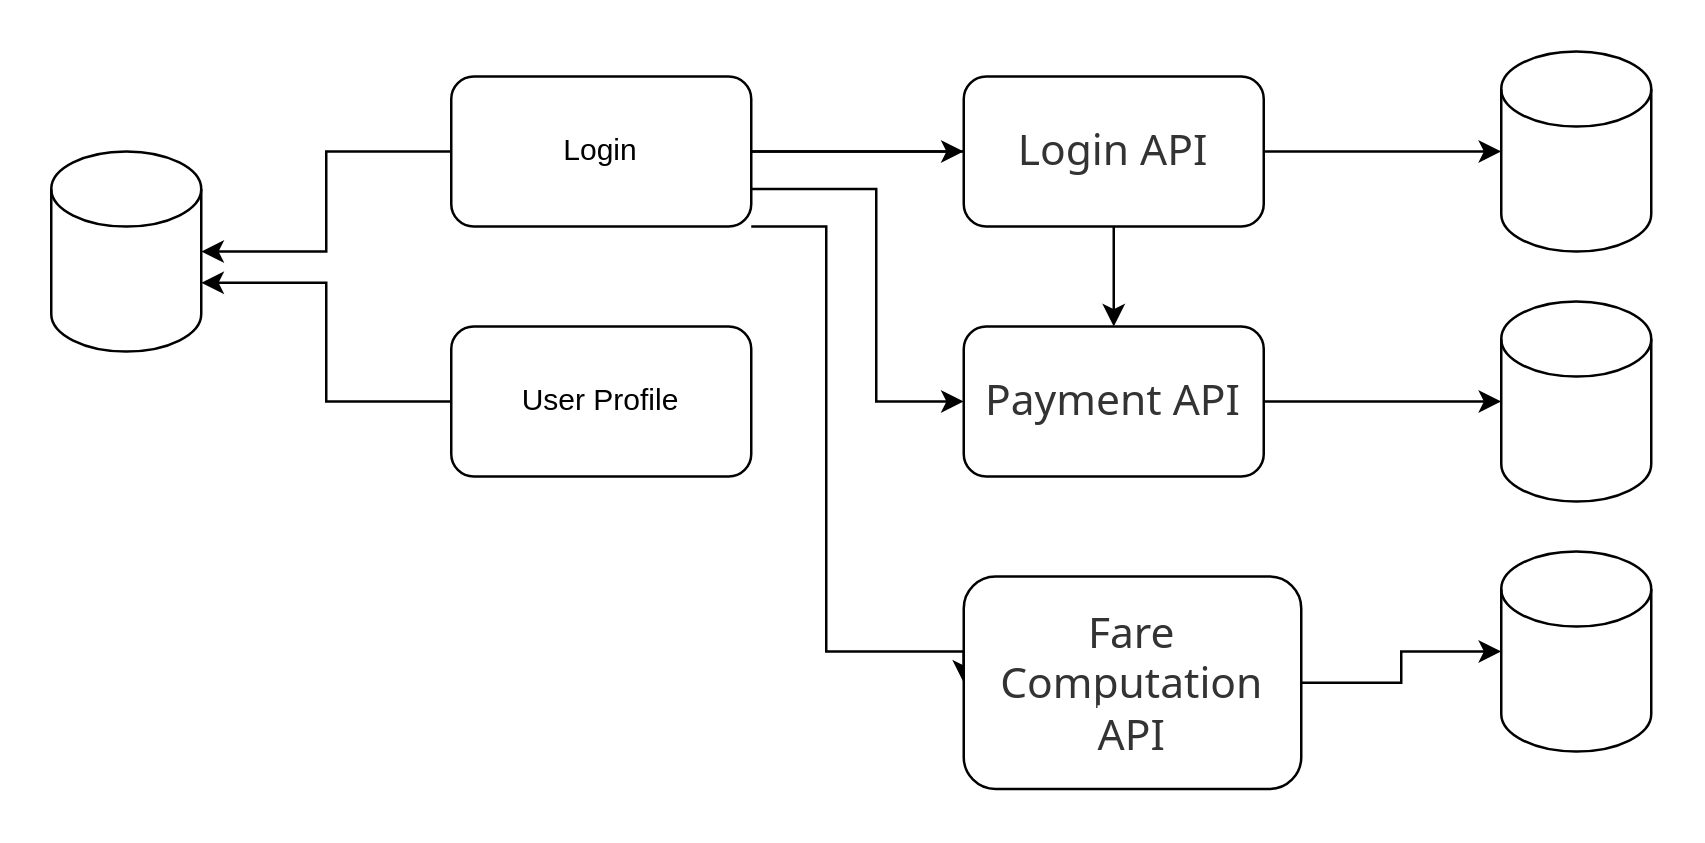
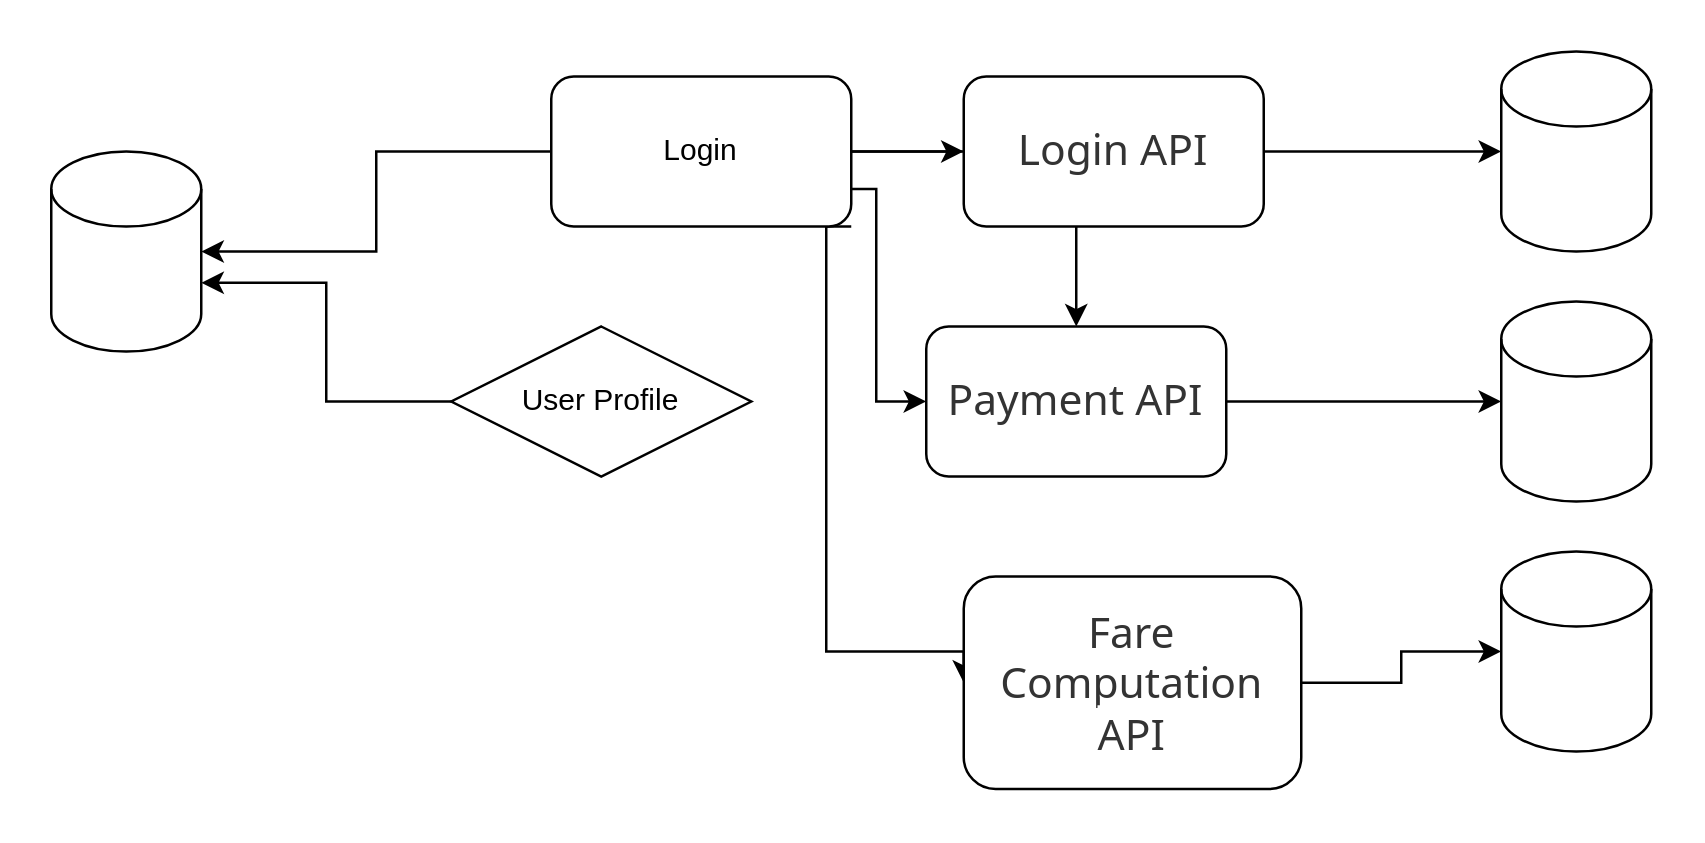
(601, 151) -> (701, 151)
(601, 401) -> (601, 401)
(1114, 401) -> (1076, 401)
